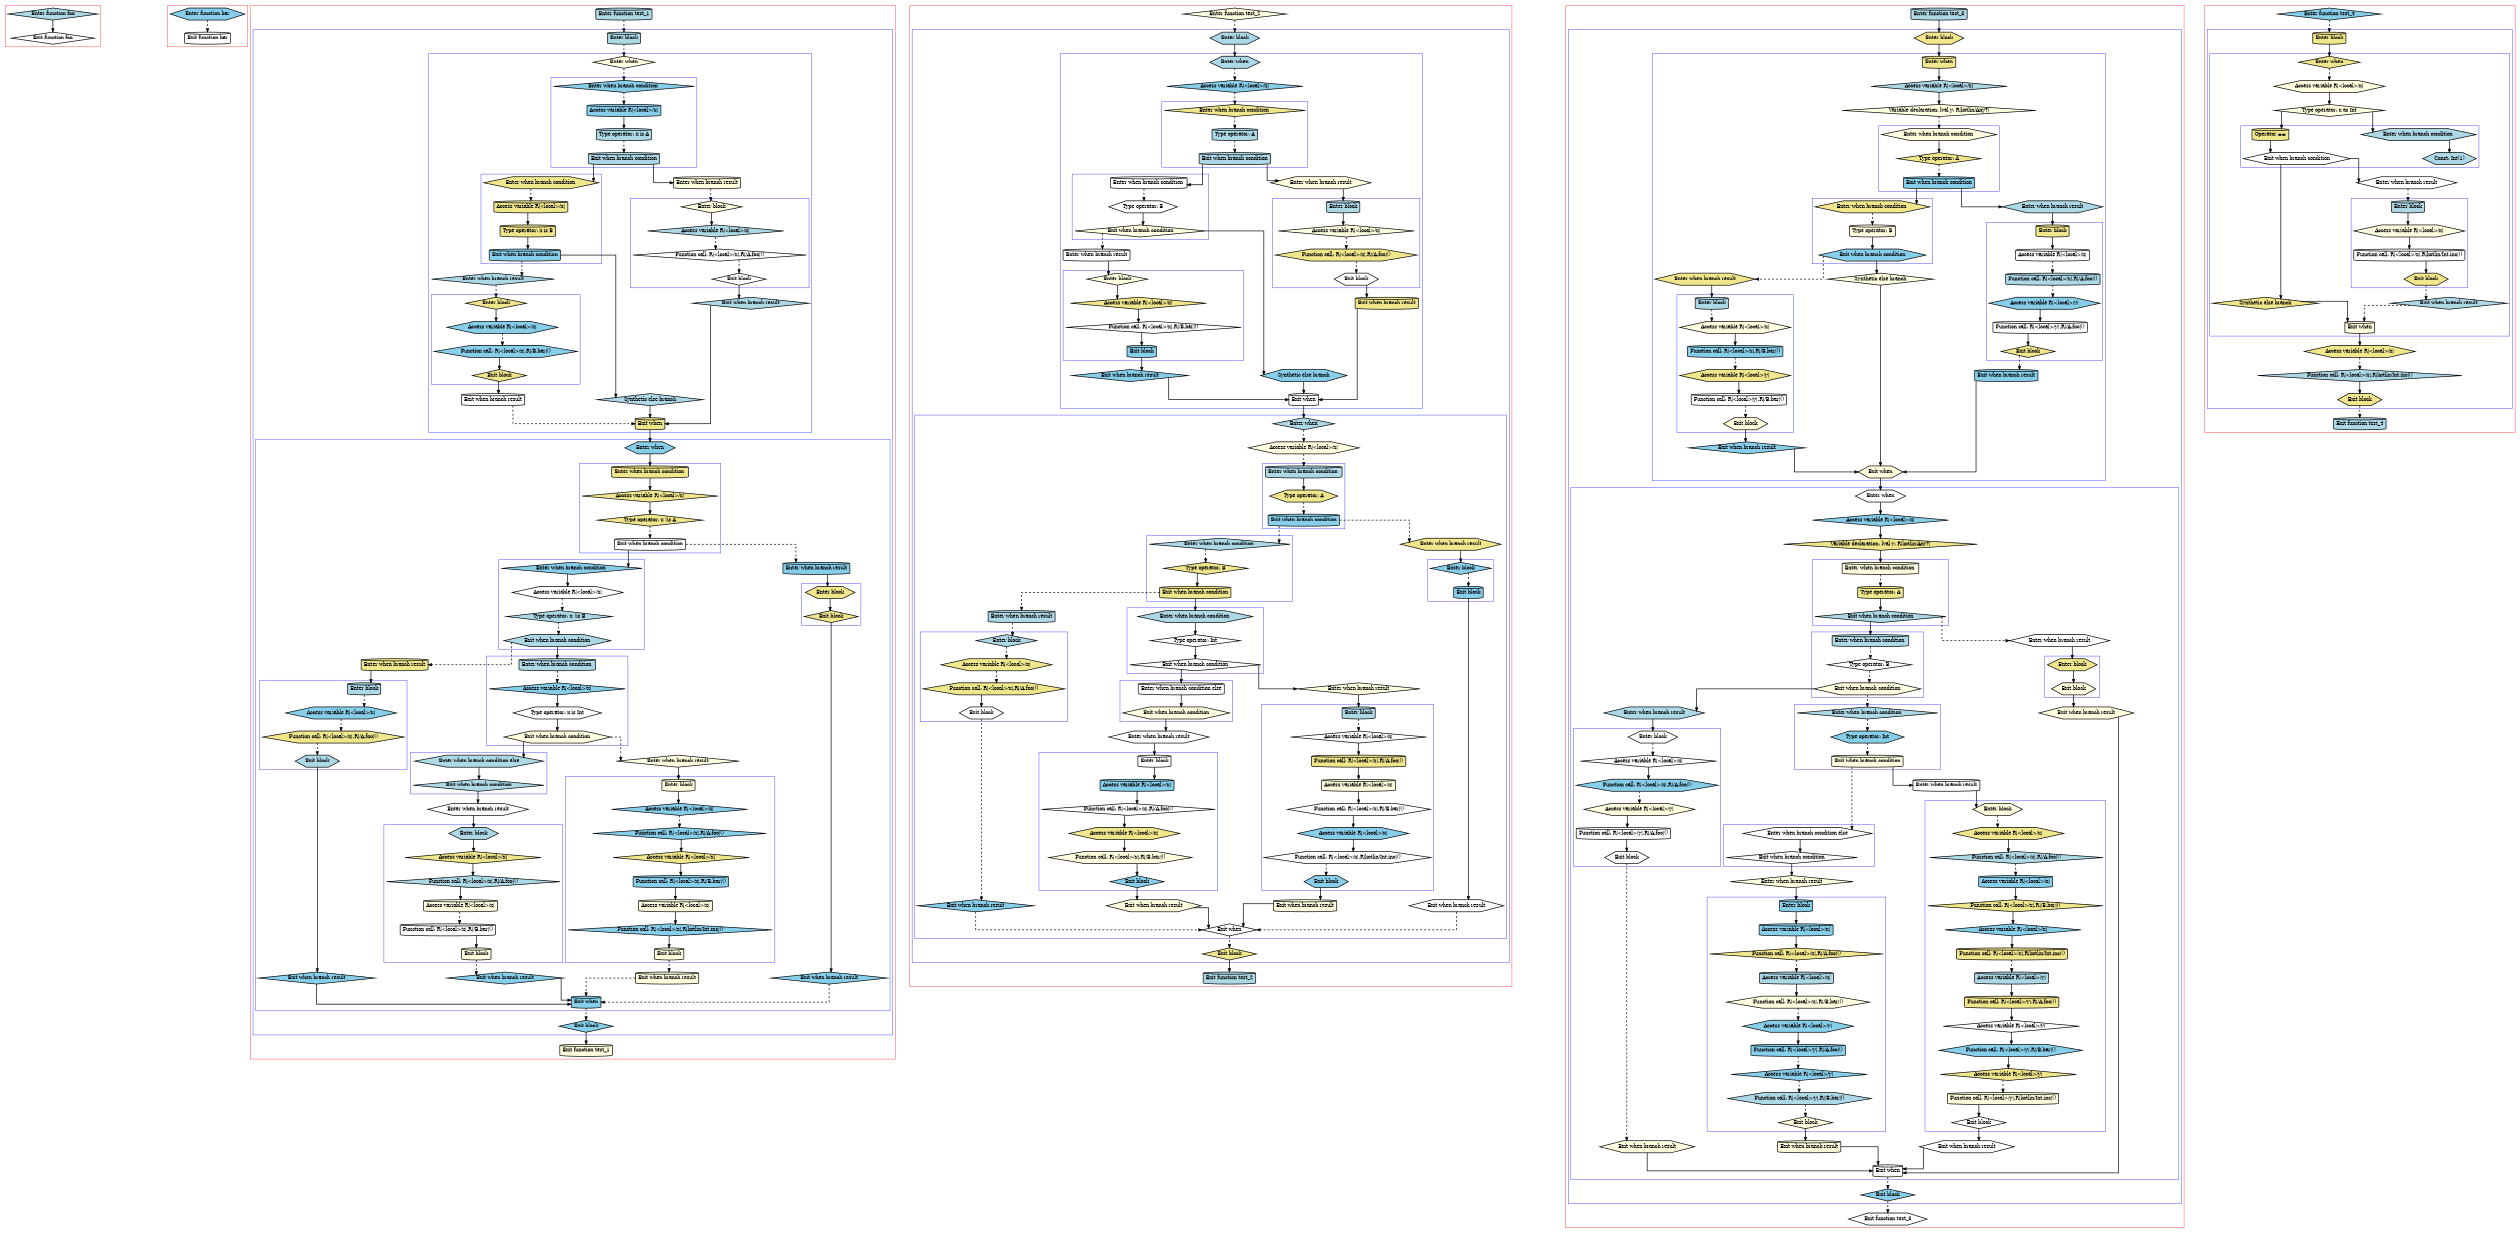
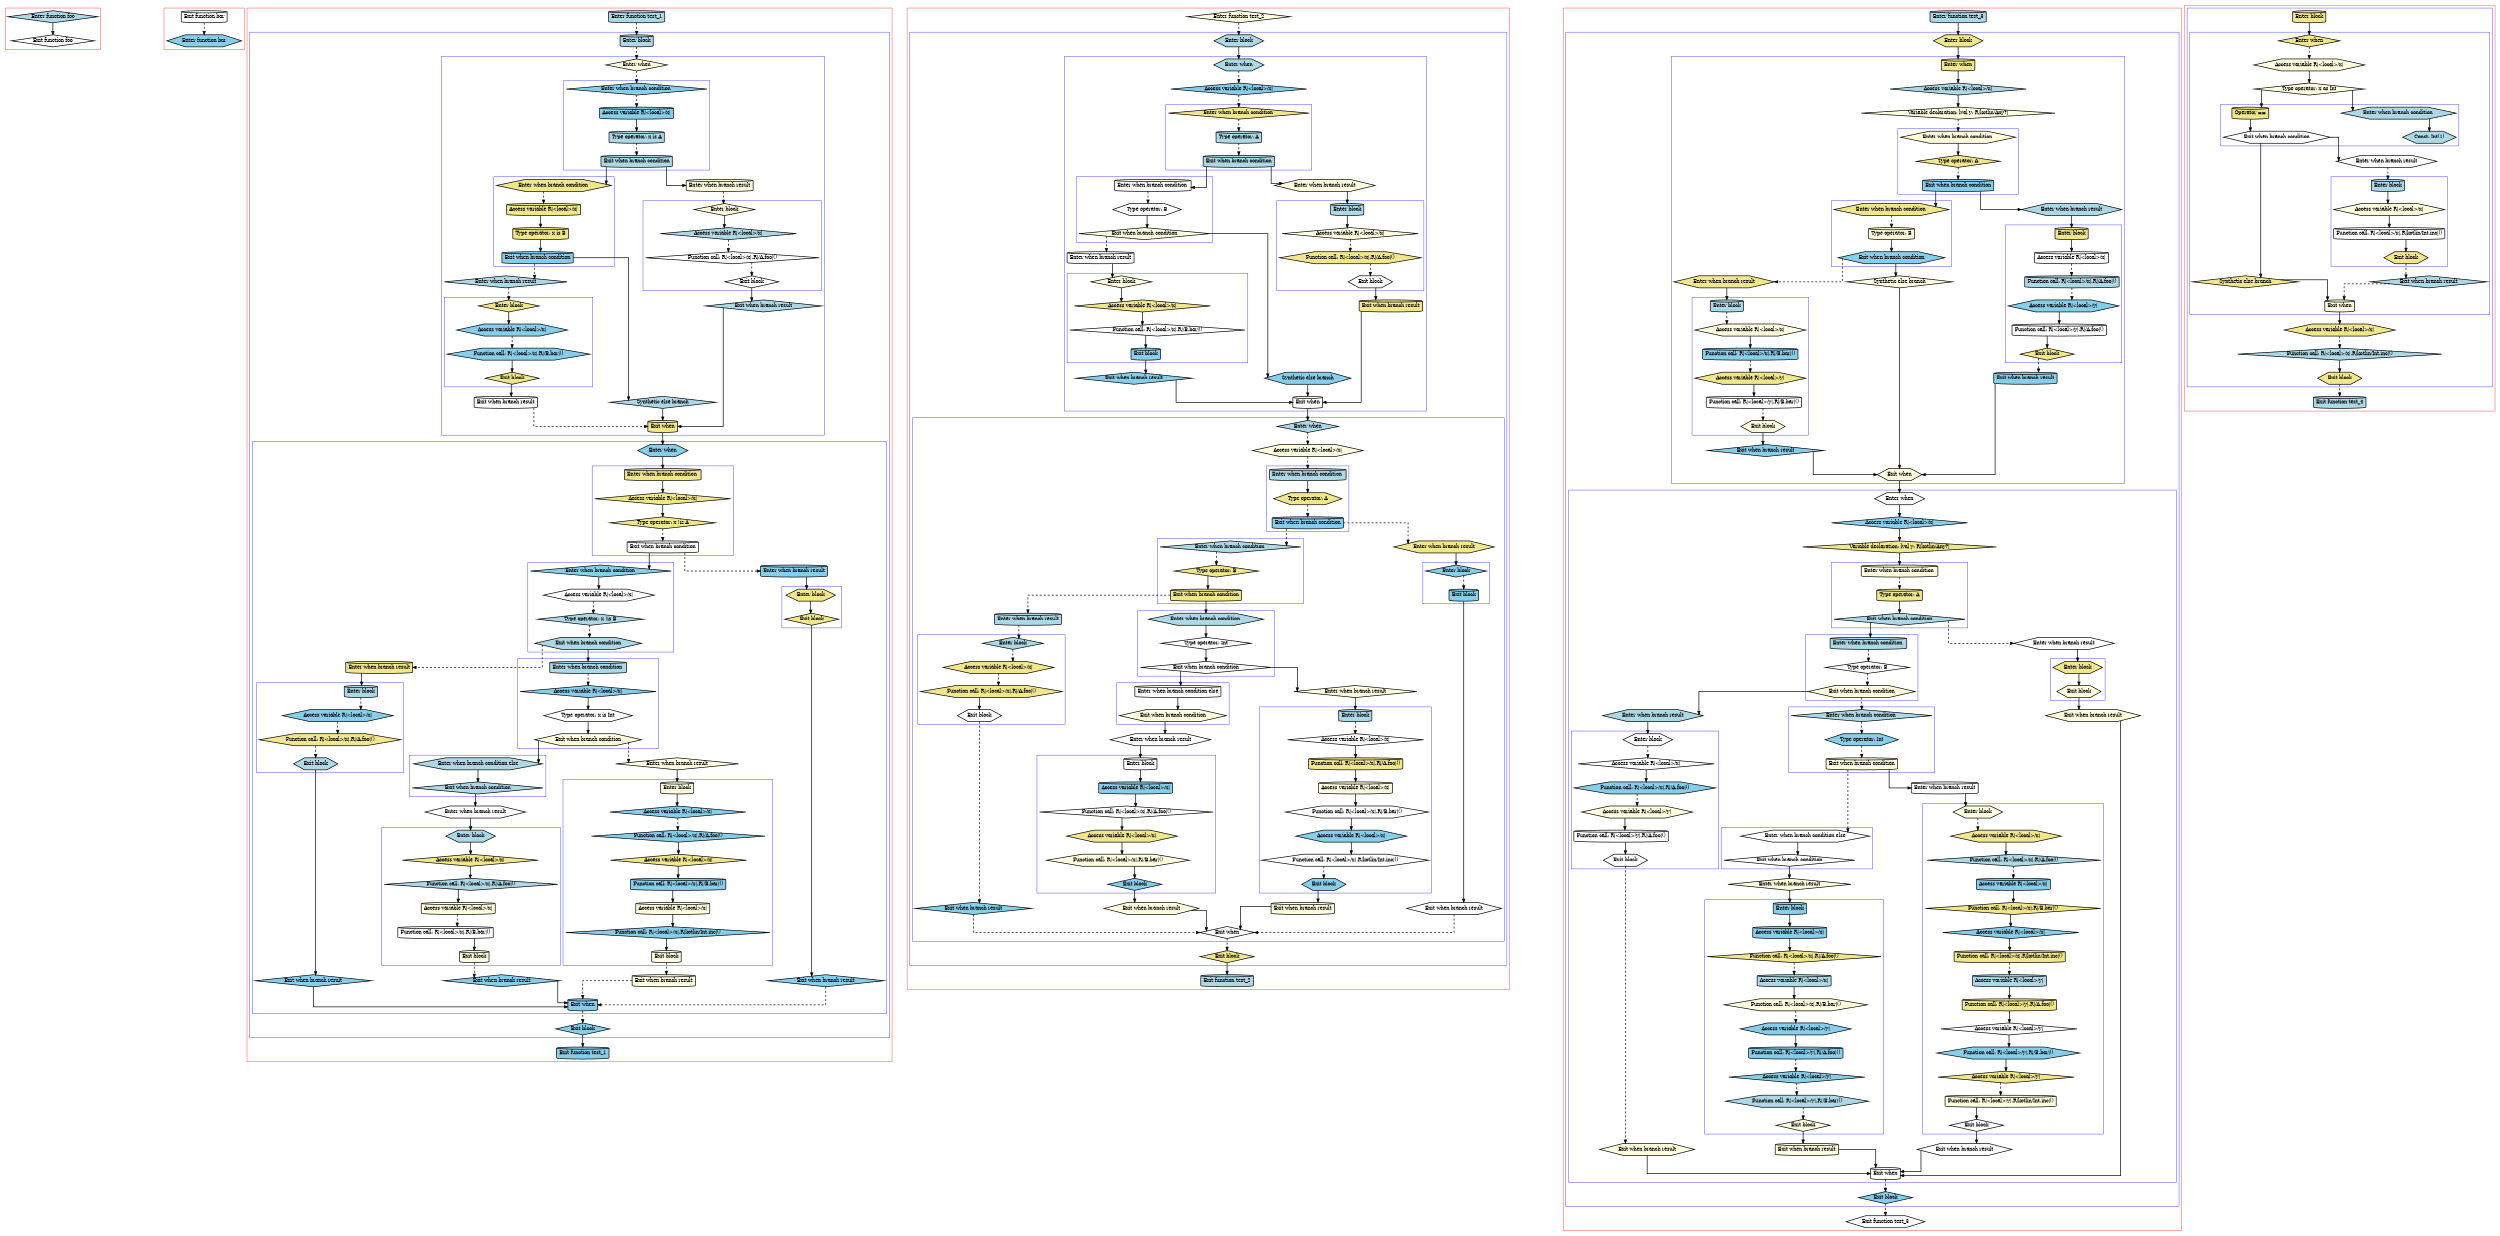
(2329, 14) -> none
(208, 24) -> (204, 27)
(586, 1050) -> (583, 1053)
